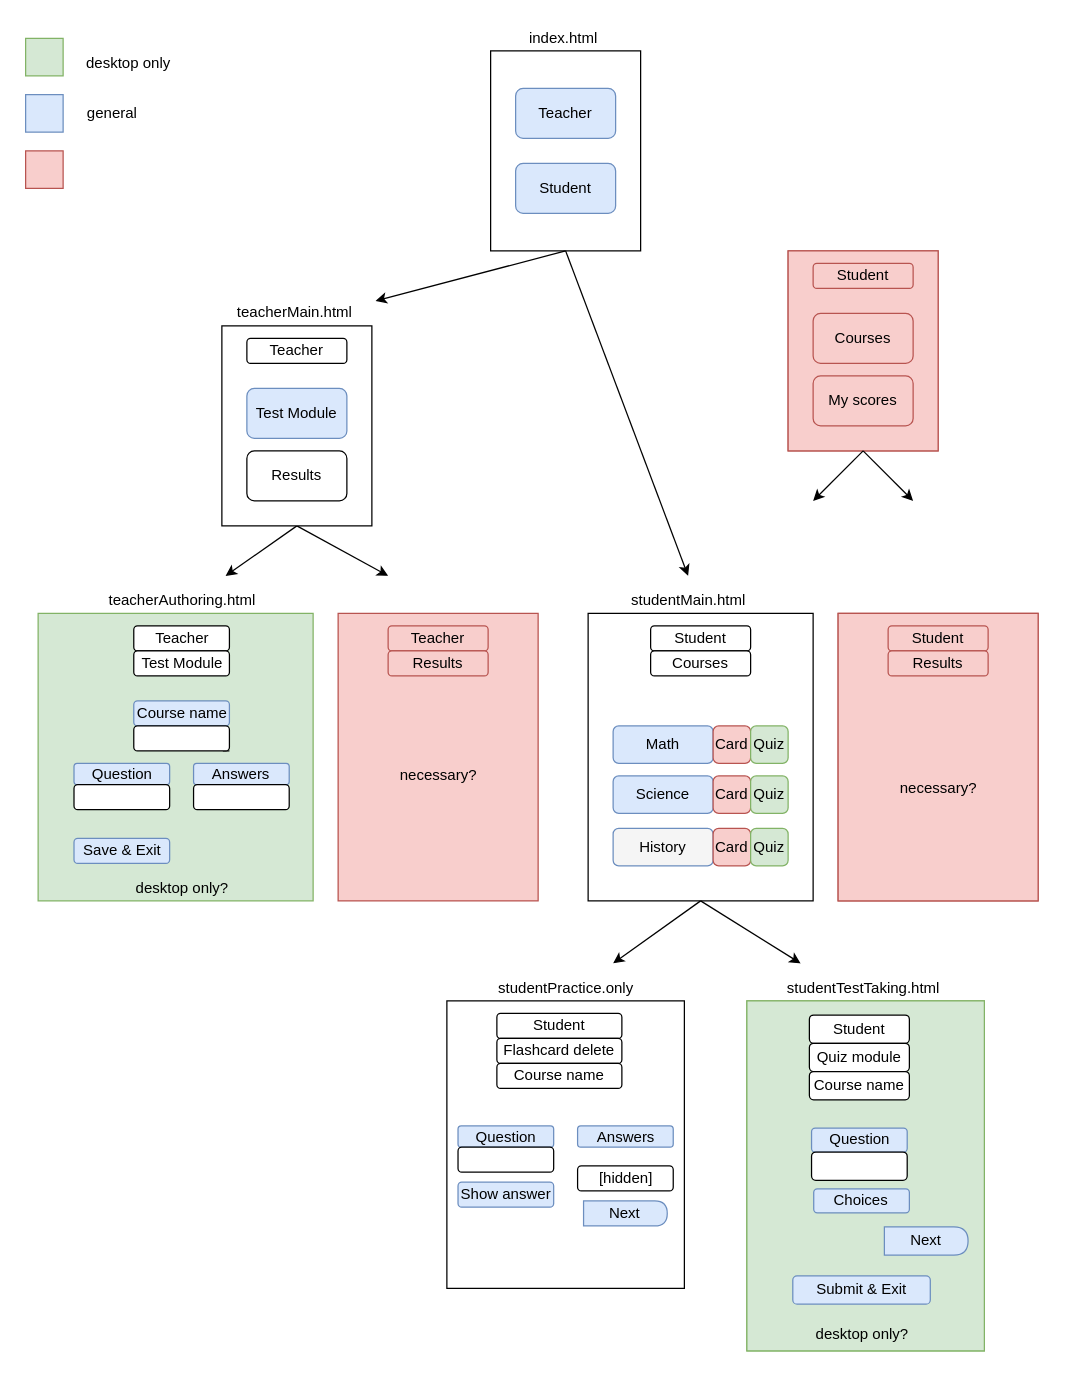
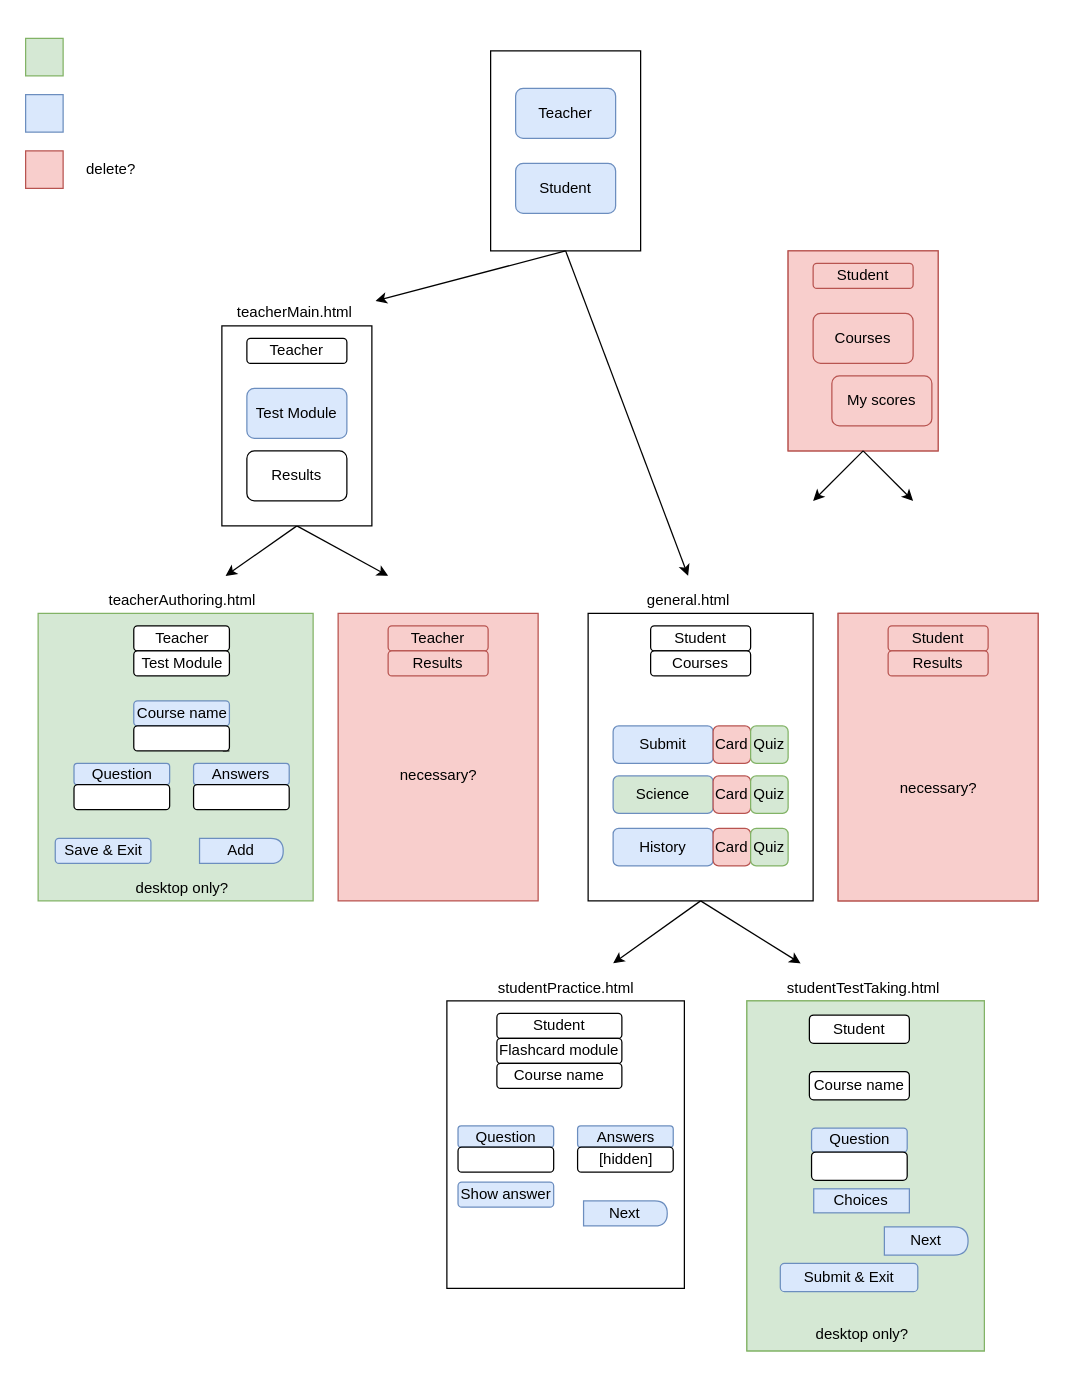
(563, 38) -> none
(128, 63) -> none
(112, 113) -> none
none -> (111, 169)
(863, 401) -> (882, 401)
(689, 601) -> (689, 601)
(663, 744) -> (663, 744)
(663, 794) -> (663, 794)
(663, 847) -> (663, 847)
(122, 851) -> (103, 851)
none -> (241, 851)
(566, 988) -> (566, 988)
(559, 1051) -> (559, 1051)
(859, 1057) -> none
(625, 1178) -> (625, 1159)
(862, 1201) -> (862, 1201)
(862, 1290) -> (849, 1277)
